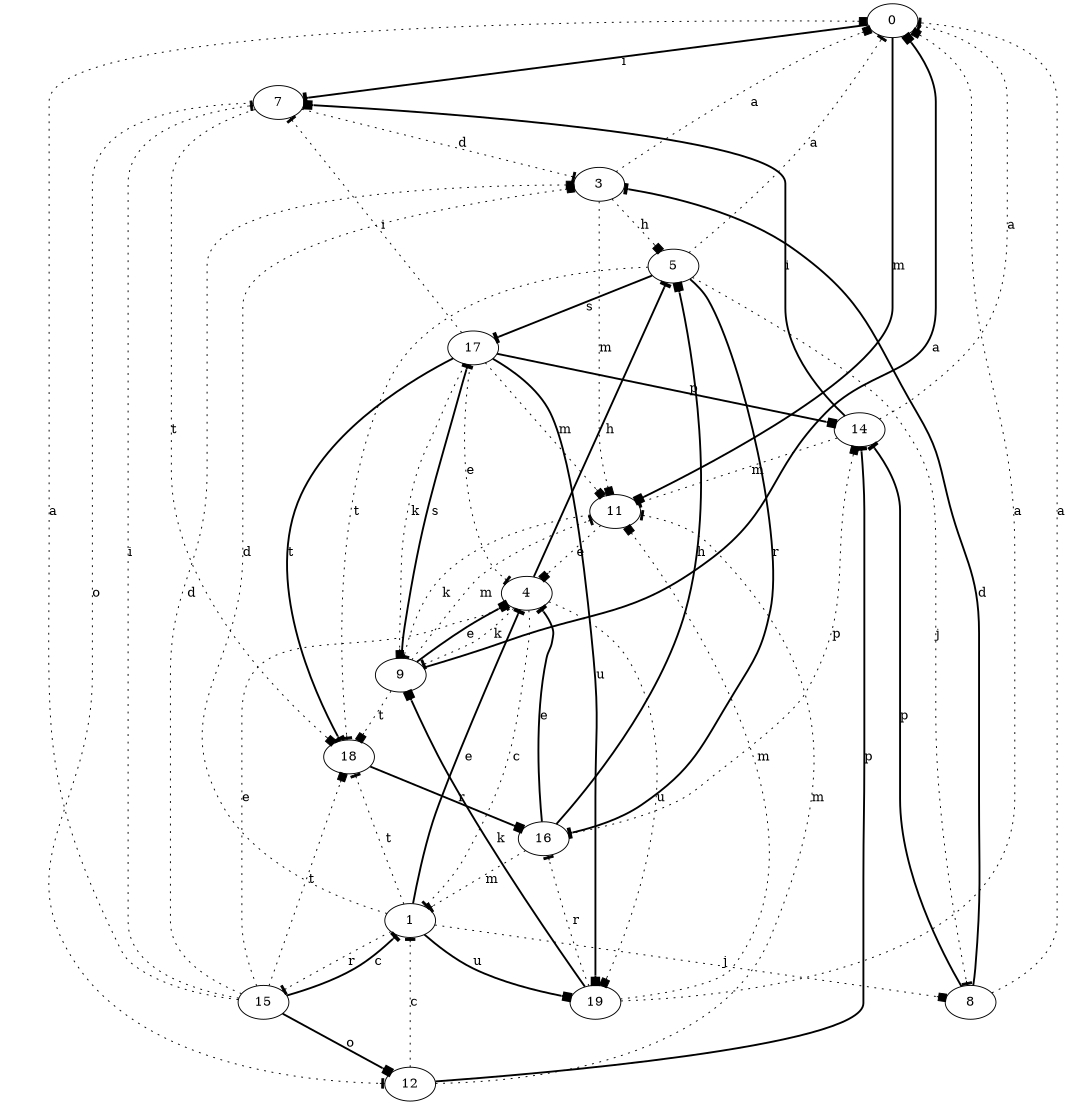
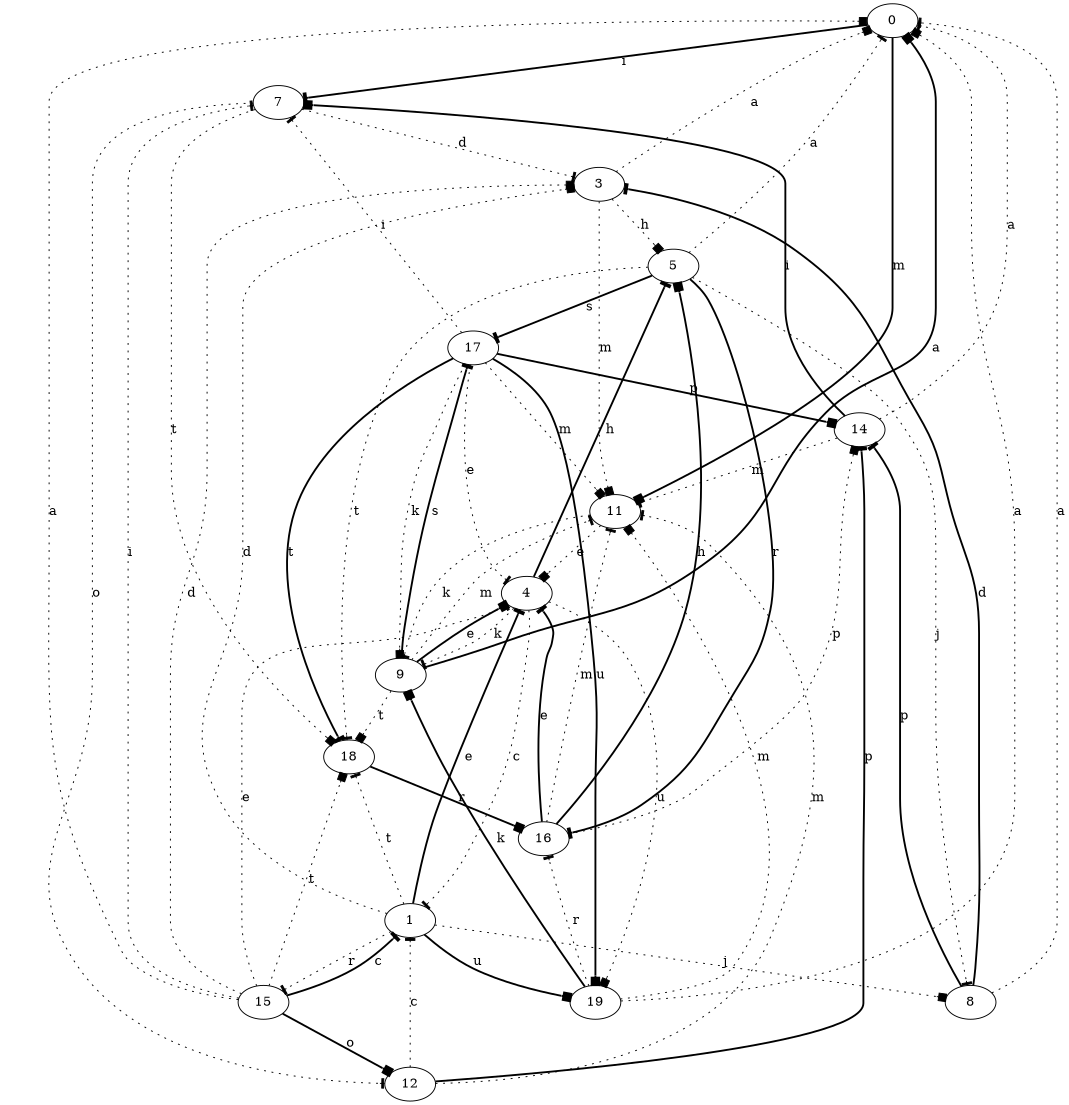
(479, 878) -> (576, 677)
